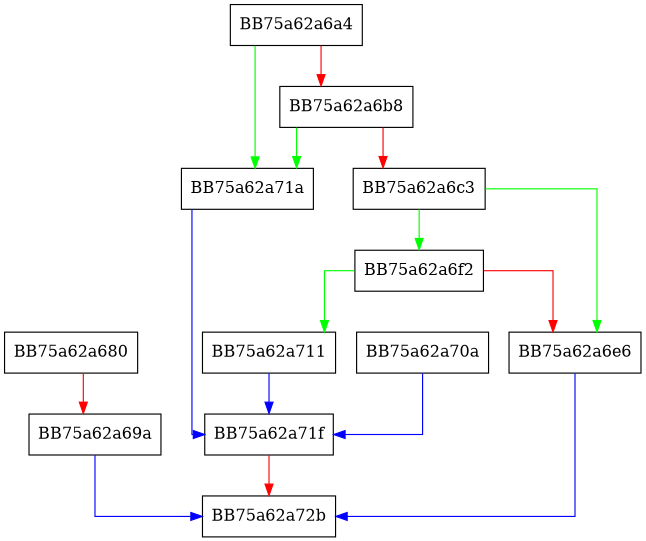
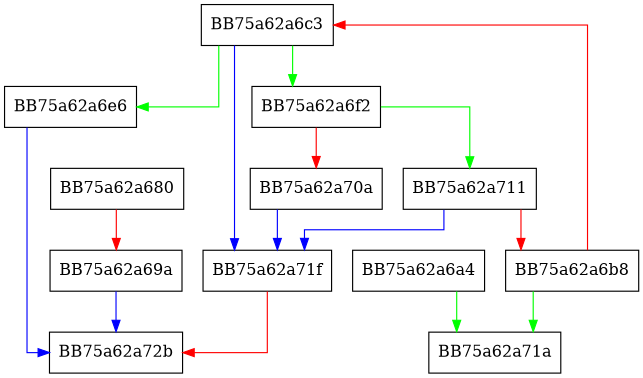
(321, 60) -> (521, 224)
(543, 271) -> (316, 142)
(192, 323) -> (235, 142)
